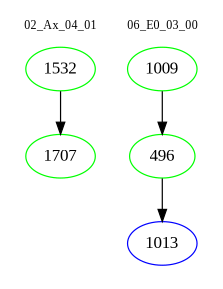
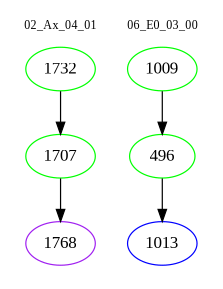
(61, 69) -> (61, 69)
none -> (61, 243)
